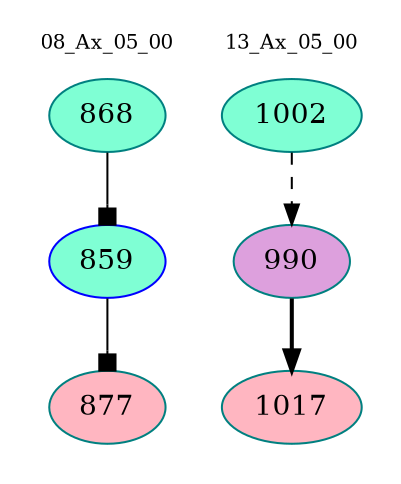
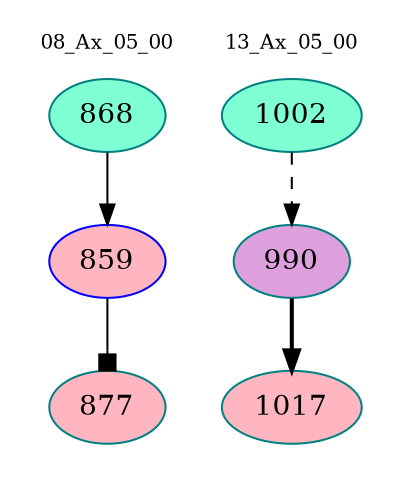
(107, 179) -> (107, 179)
(107, 261) -> (107, 261)
